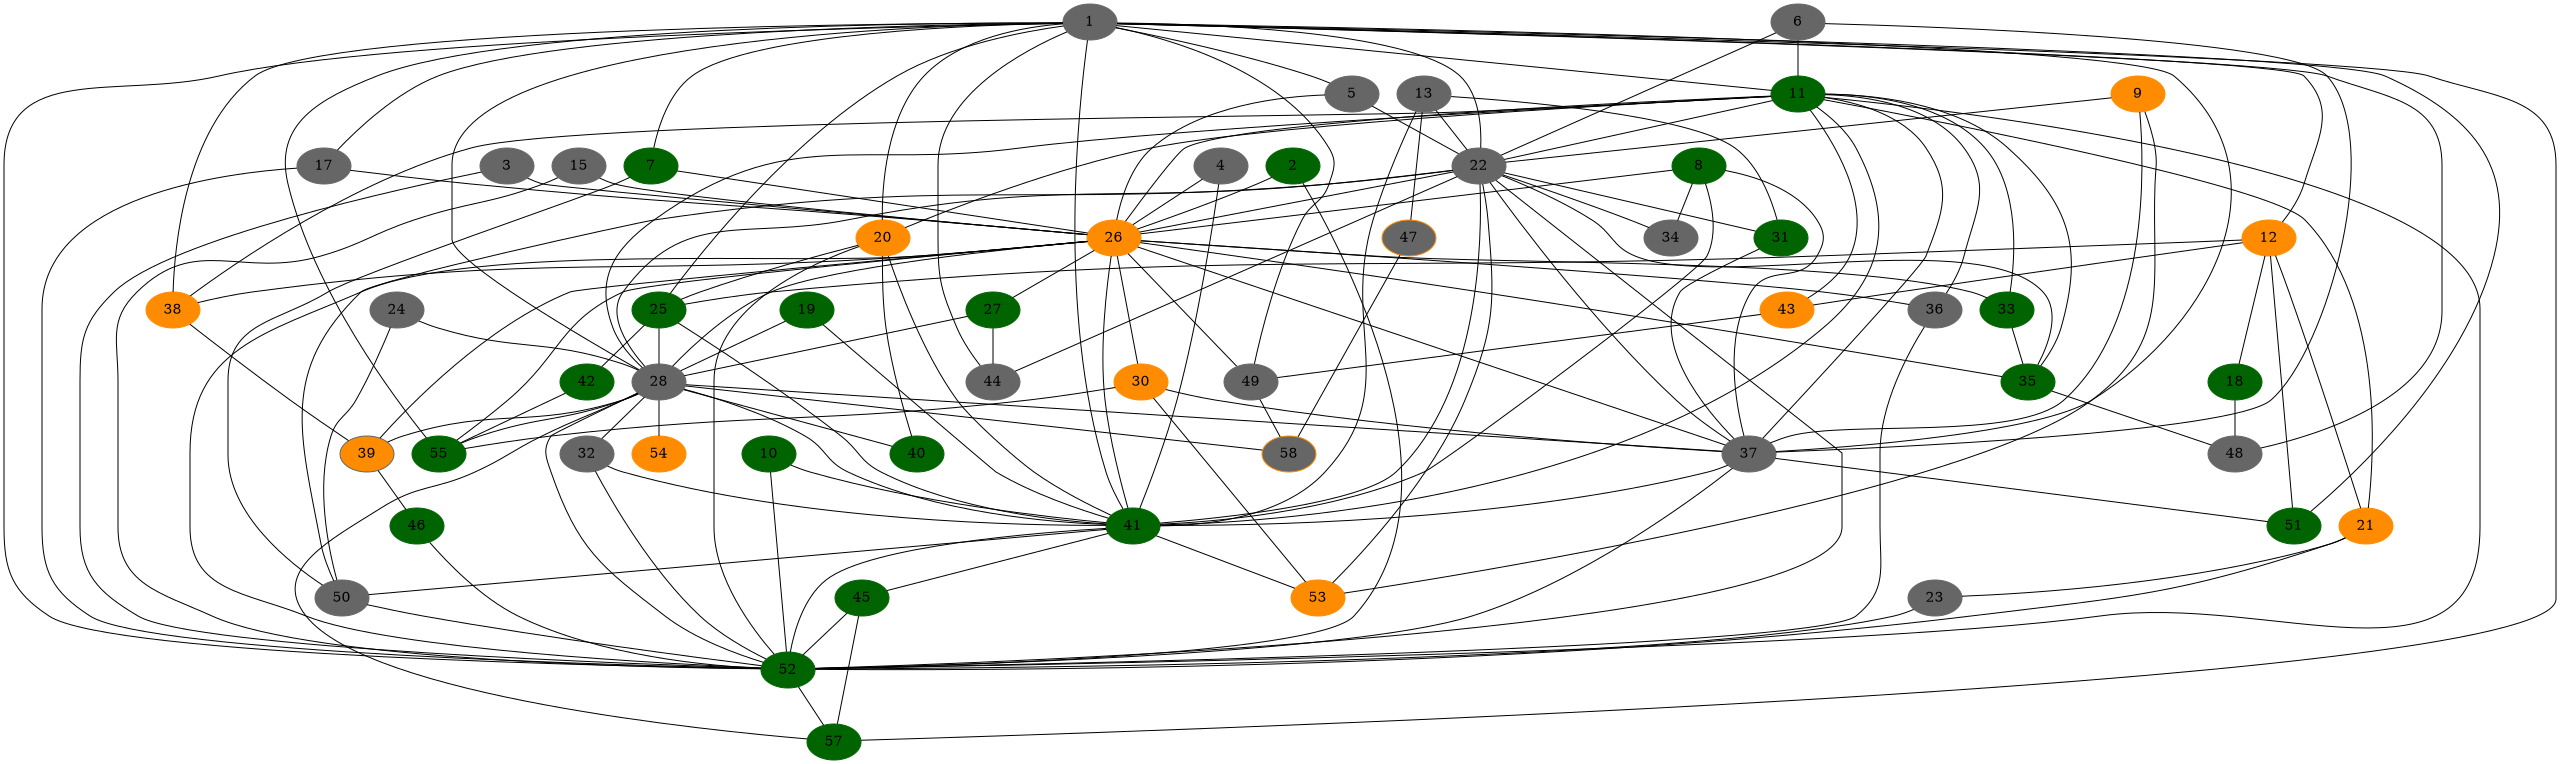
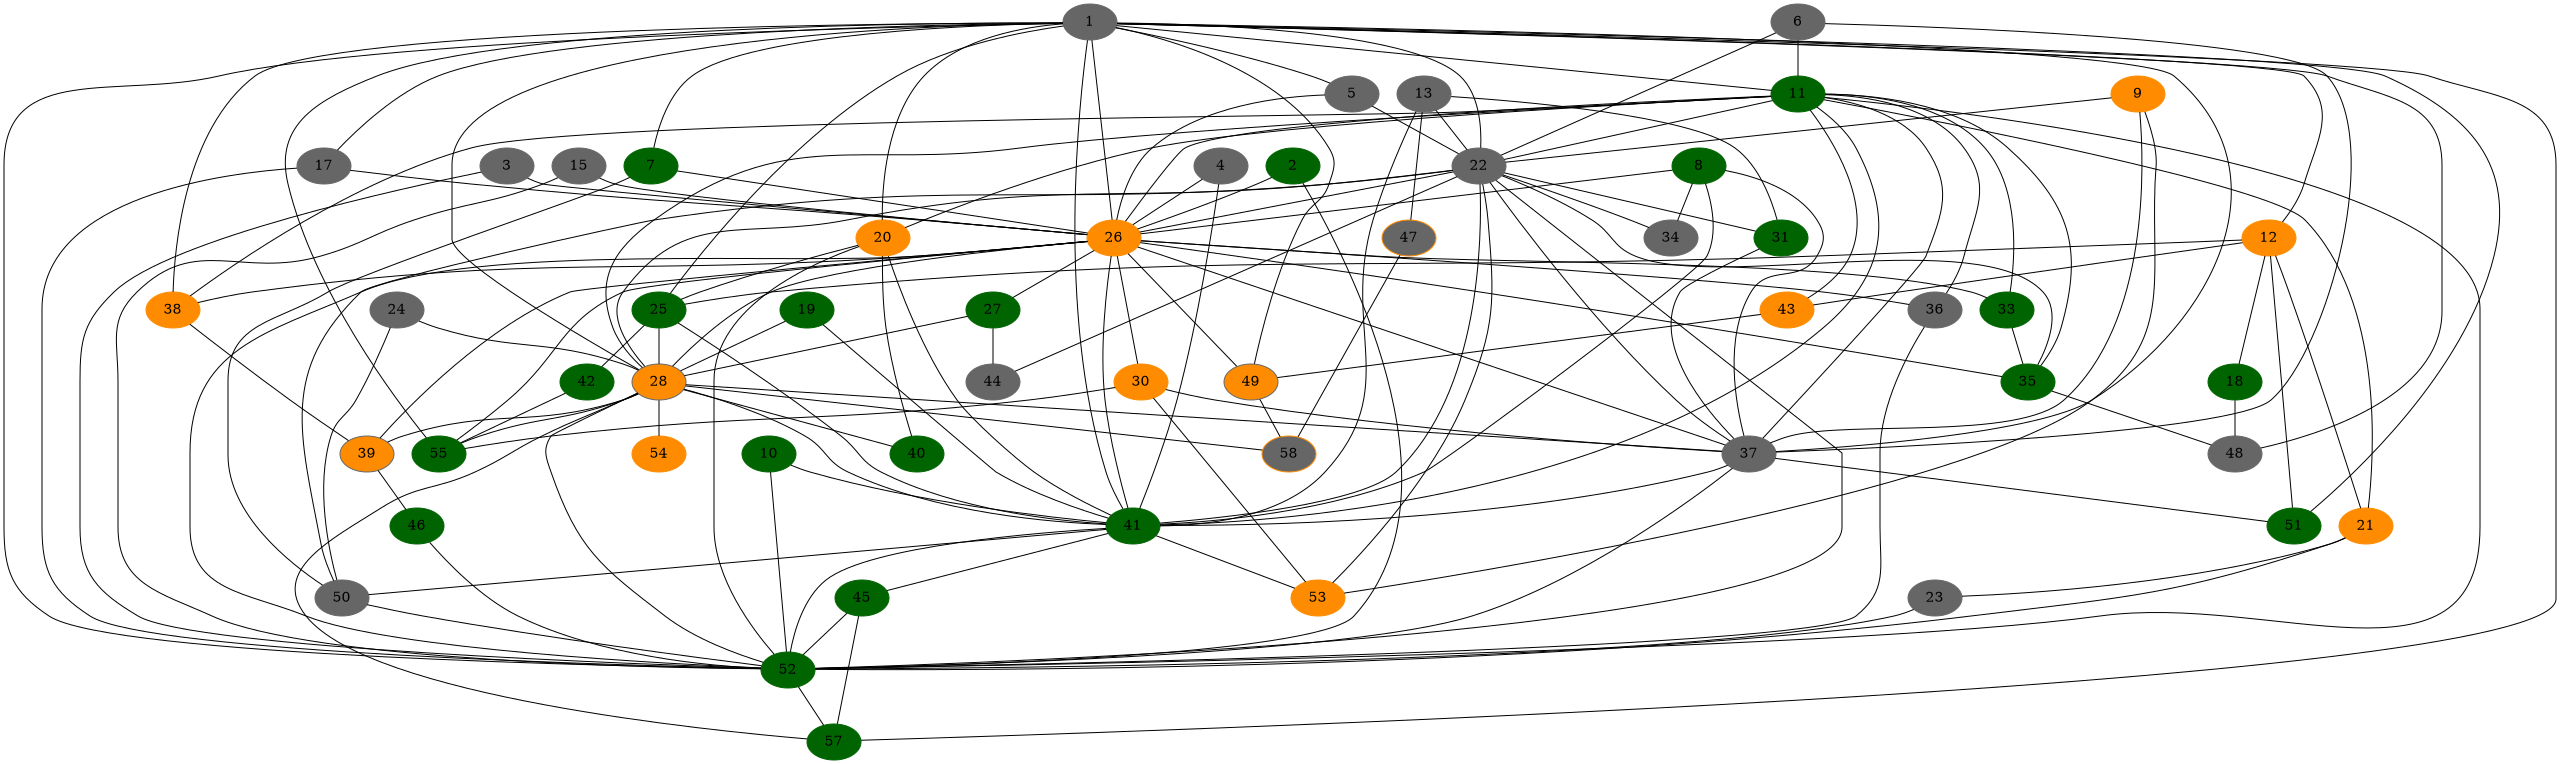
(938, 172) -> (1102, 130)
(659, 382) -> (659, 382)
(1251, 382) -> (1251, 382)
(587, 454) -> none
